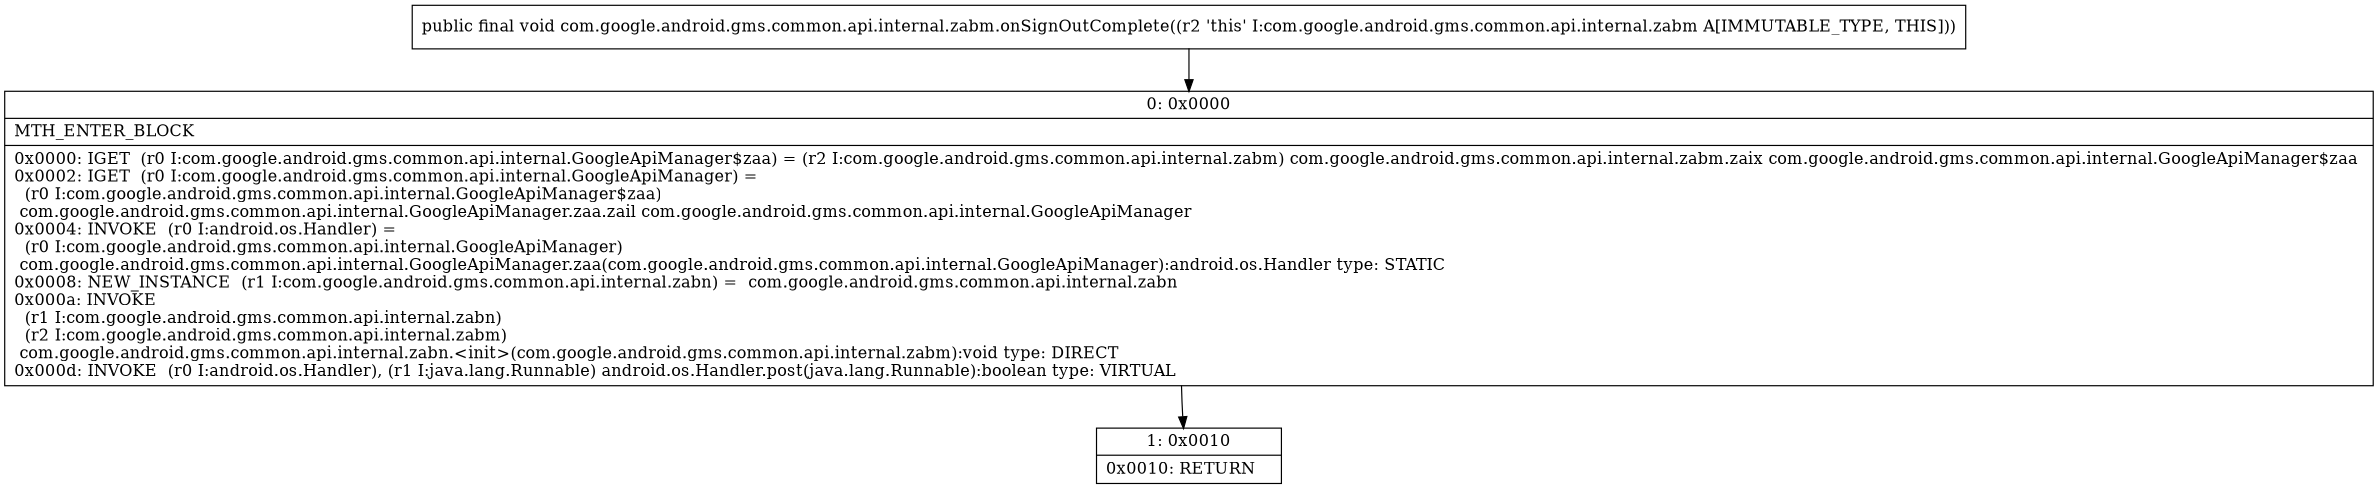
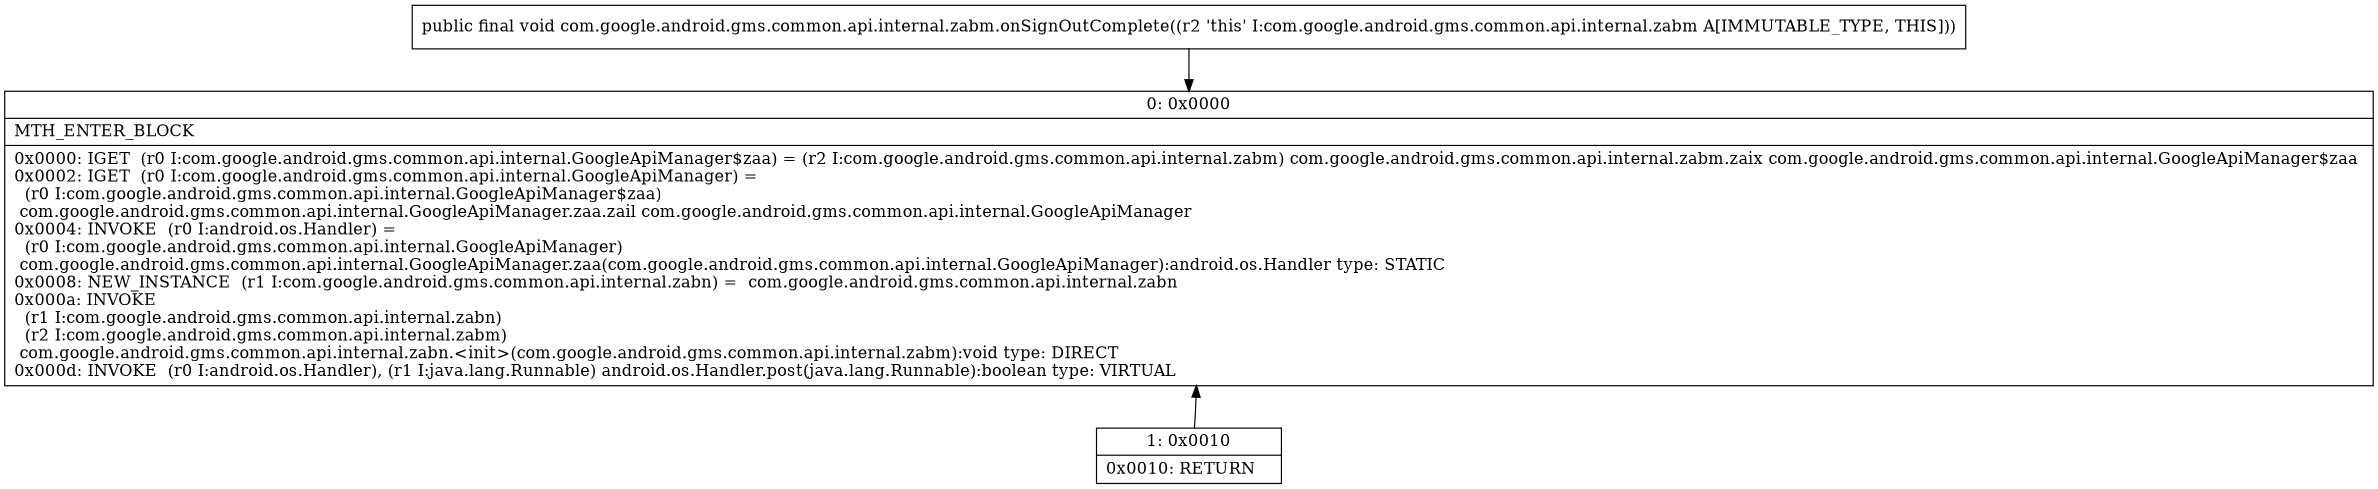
(1182, 401) -> (1195, 413)
